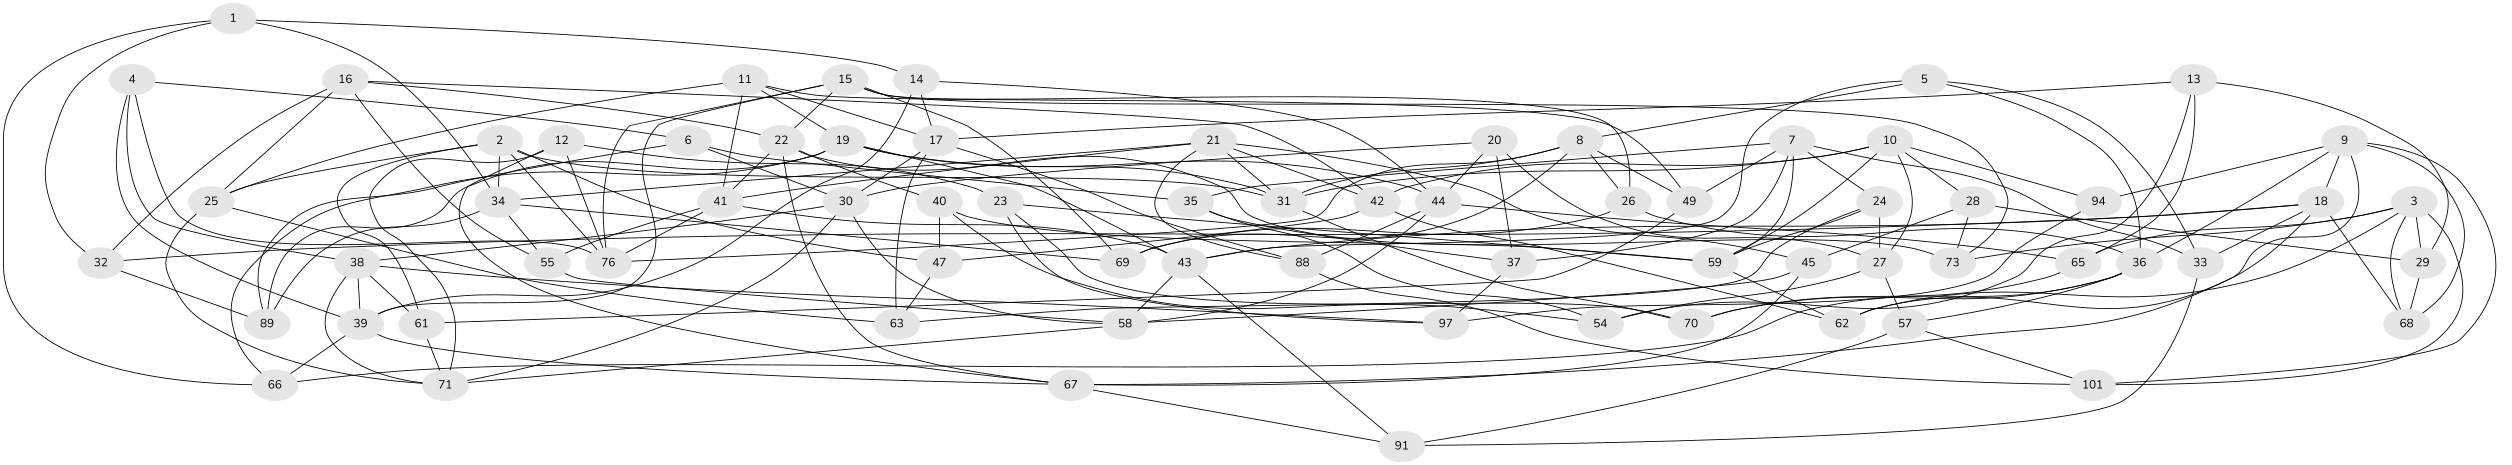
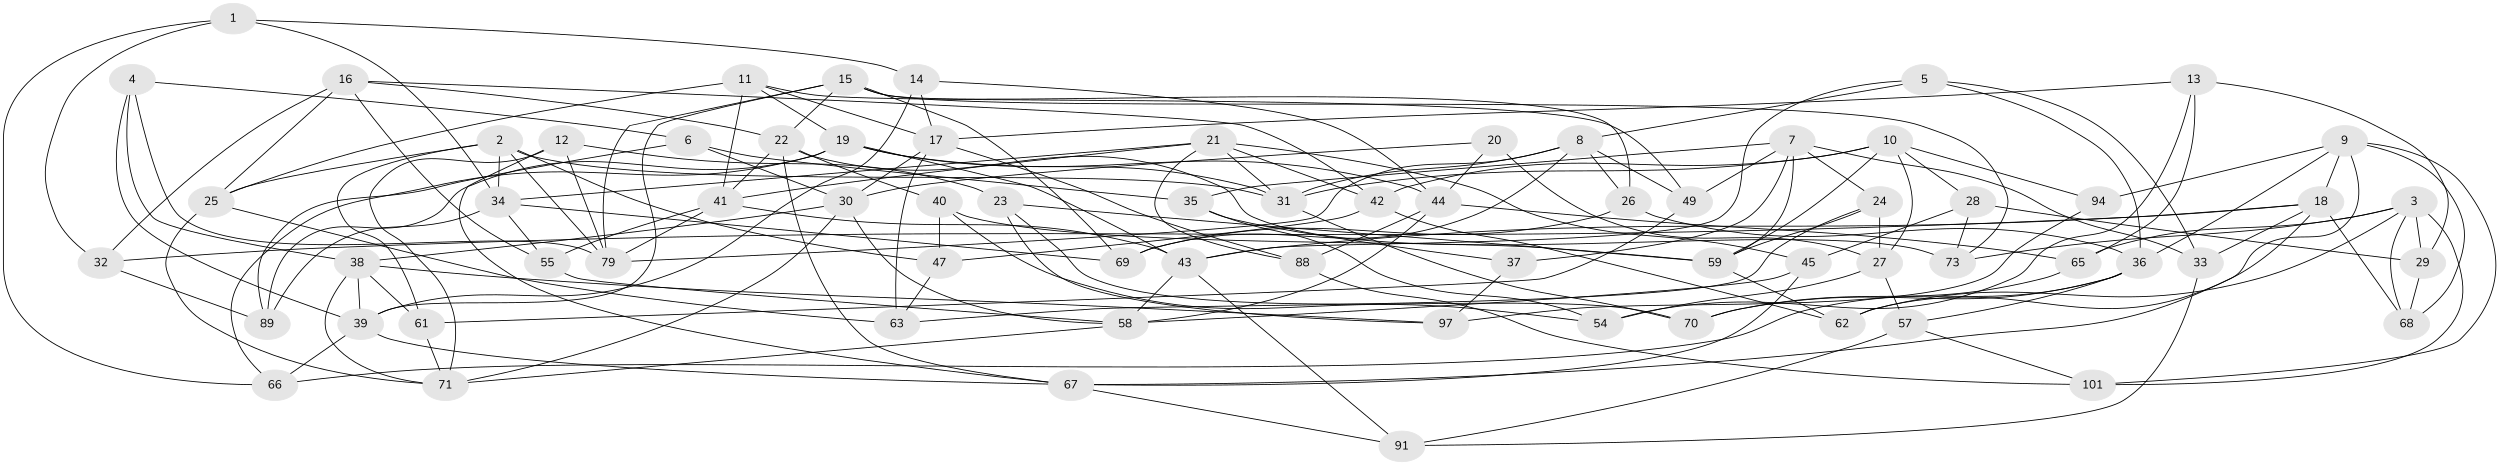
(1503, 193) -> none
(608, 263) -> (608, 263)
